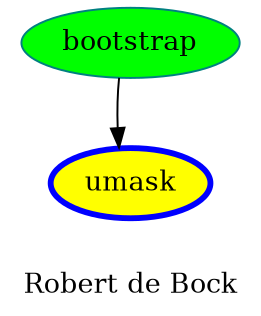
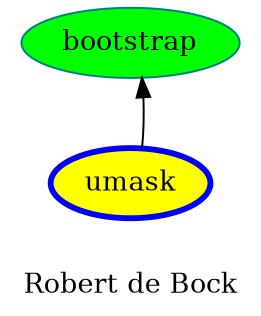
(118, 103) -> (144, 123)
